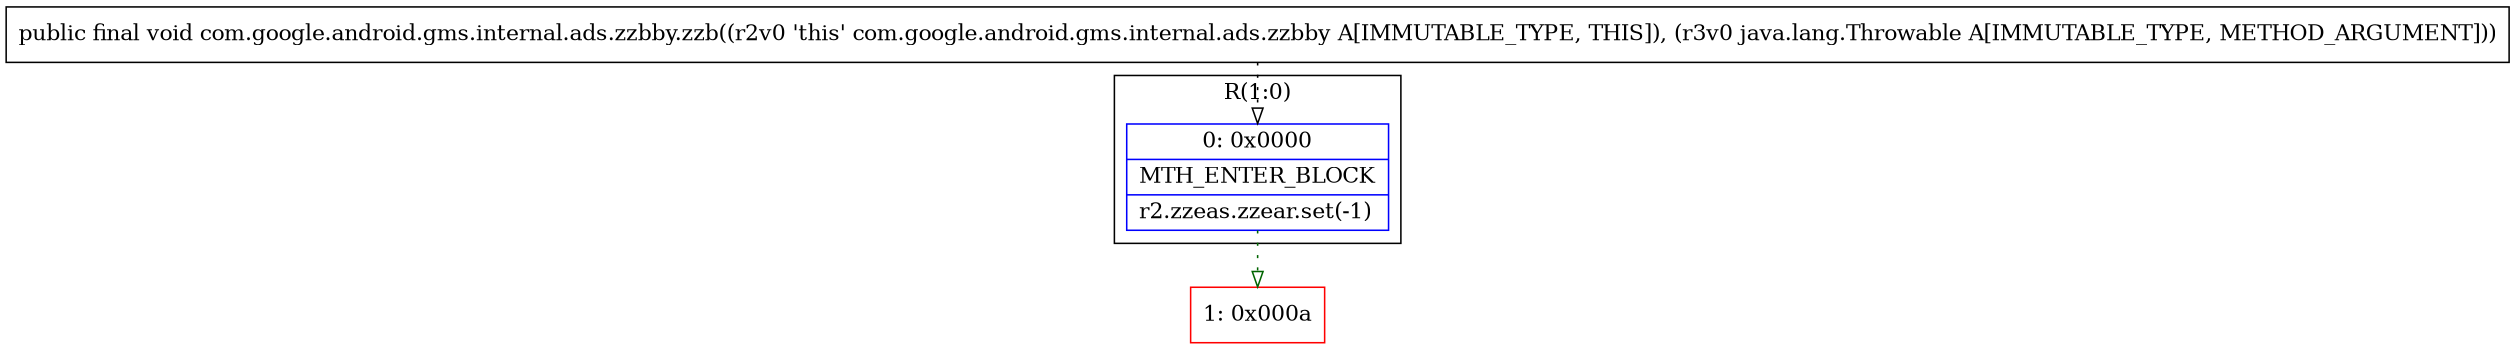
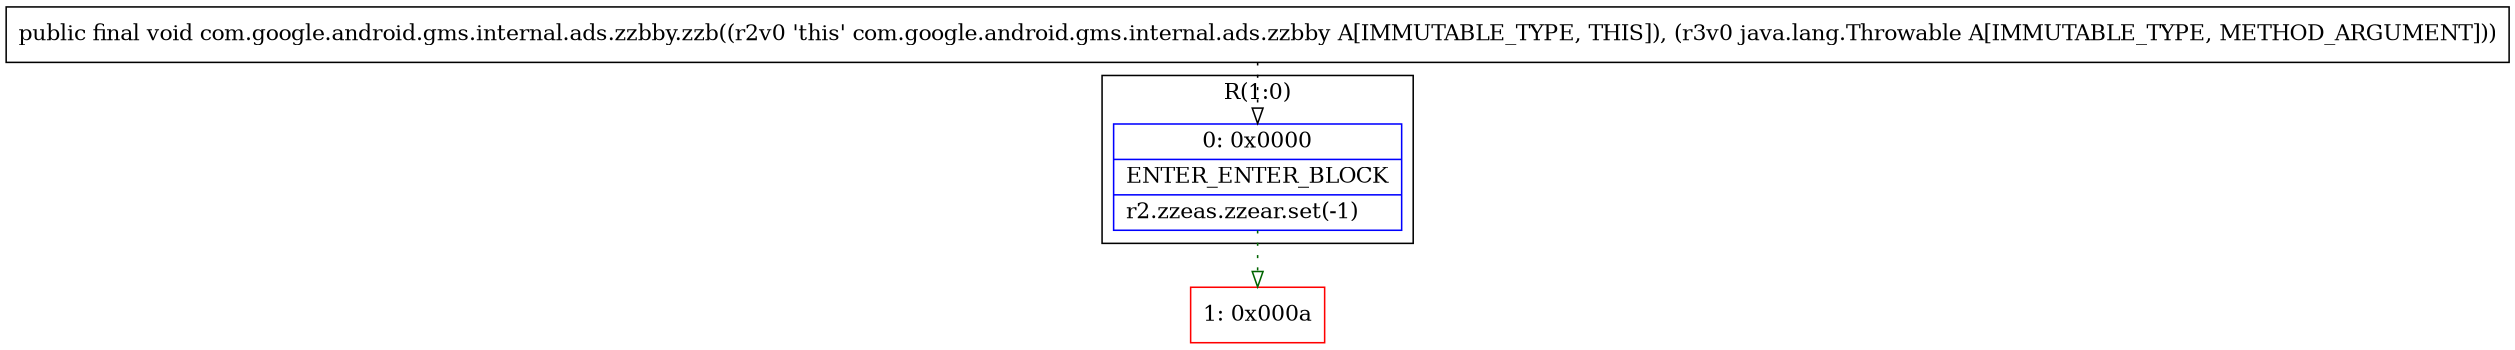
(1258, 176) -> (1258, 176)
